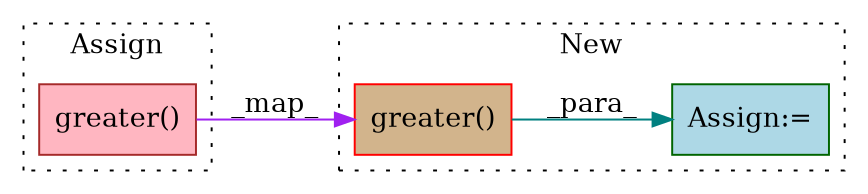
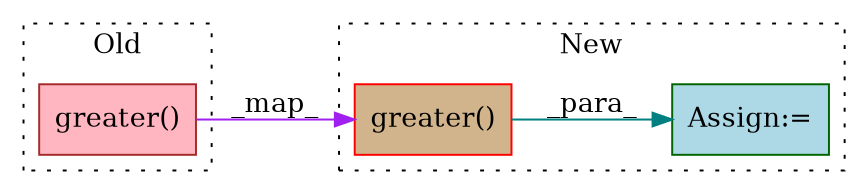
(118, 46) -> (118, 46)
